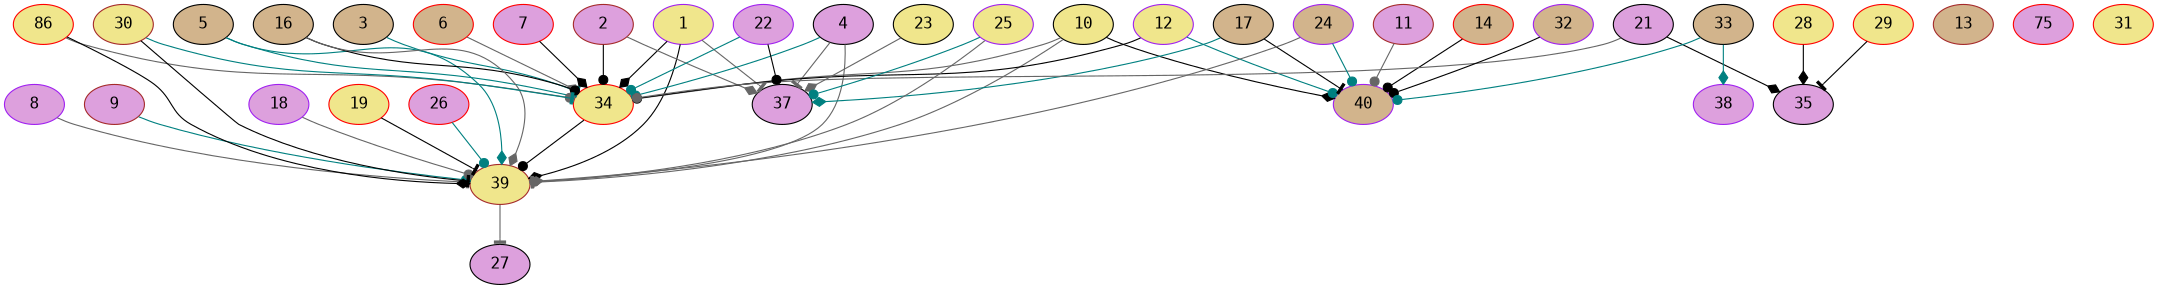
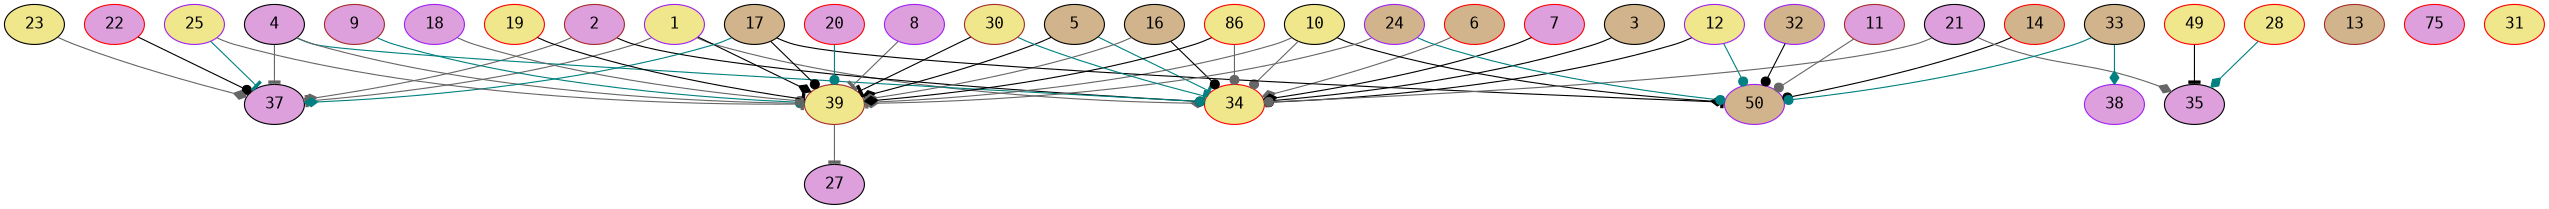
(763, 24) -> (114, 24)
(1883, 24) -> (2194, 24)
(325, 53) -> (960, 70)
(1803, 58) -> (2239, 60)
(695, 59) -> none
(648, 60) -> (942, 87)
(1715, 60) -> (2068, 63)
(912, 63) -> (232, 62)
(480, 65) -> (1443, 79)
(439, 104) -> (834, 24)
(1363, 104) -> (1754, 104)
(555, 142) -> (784, 54)
